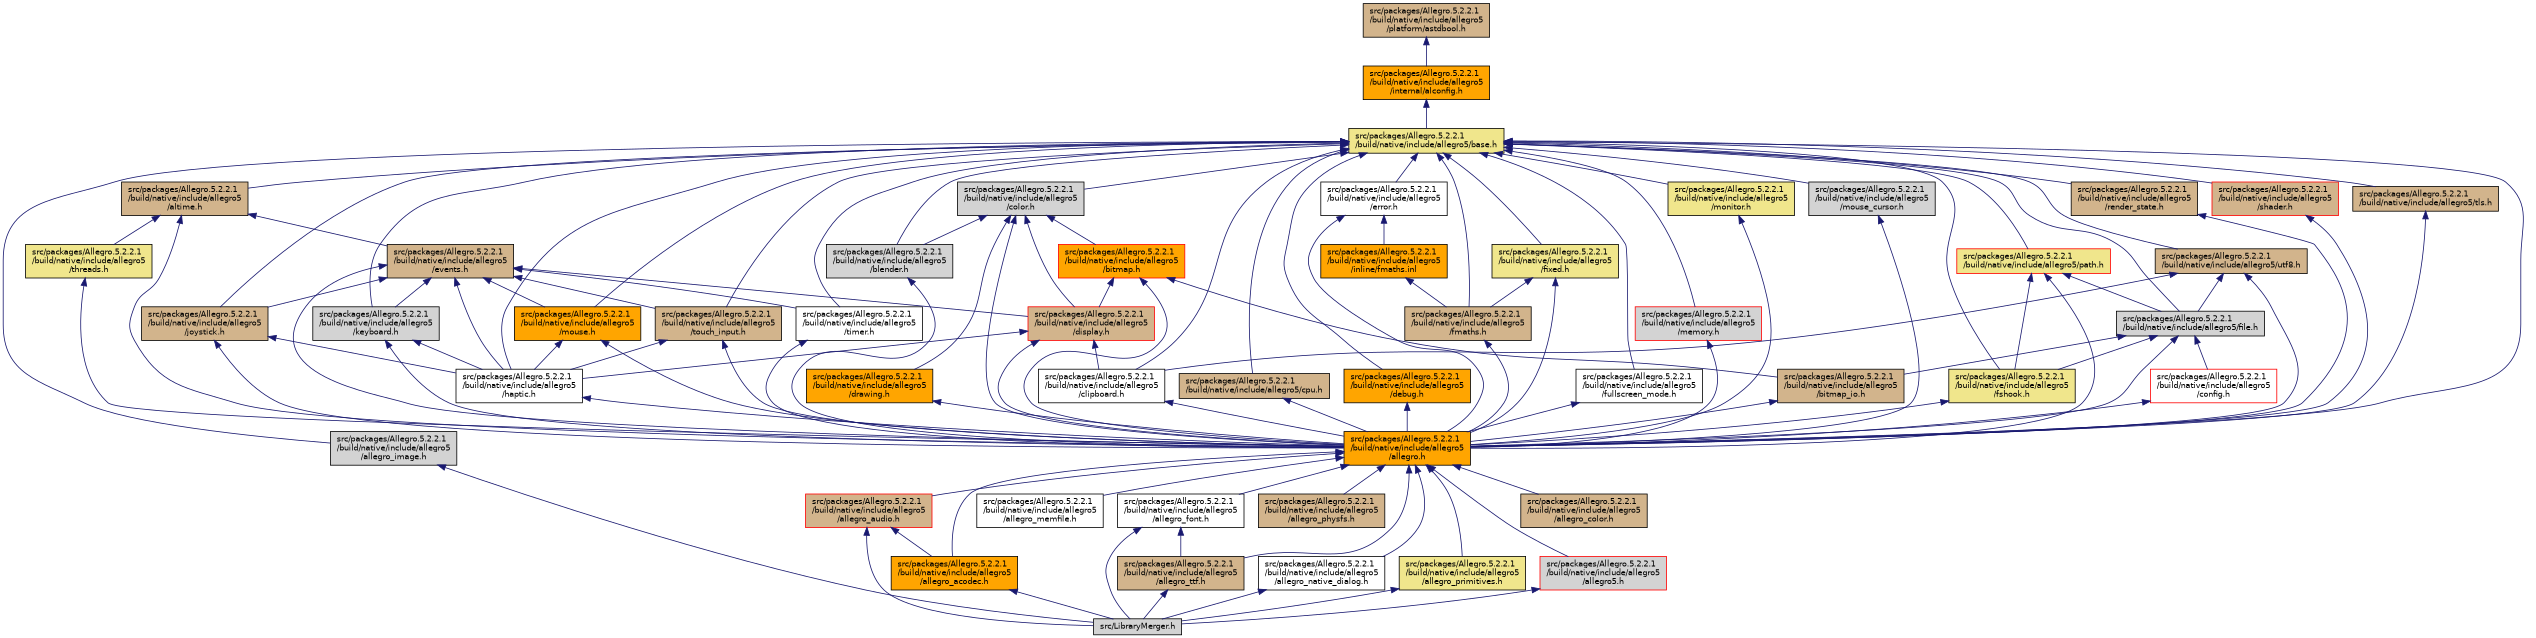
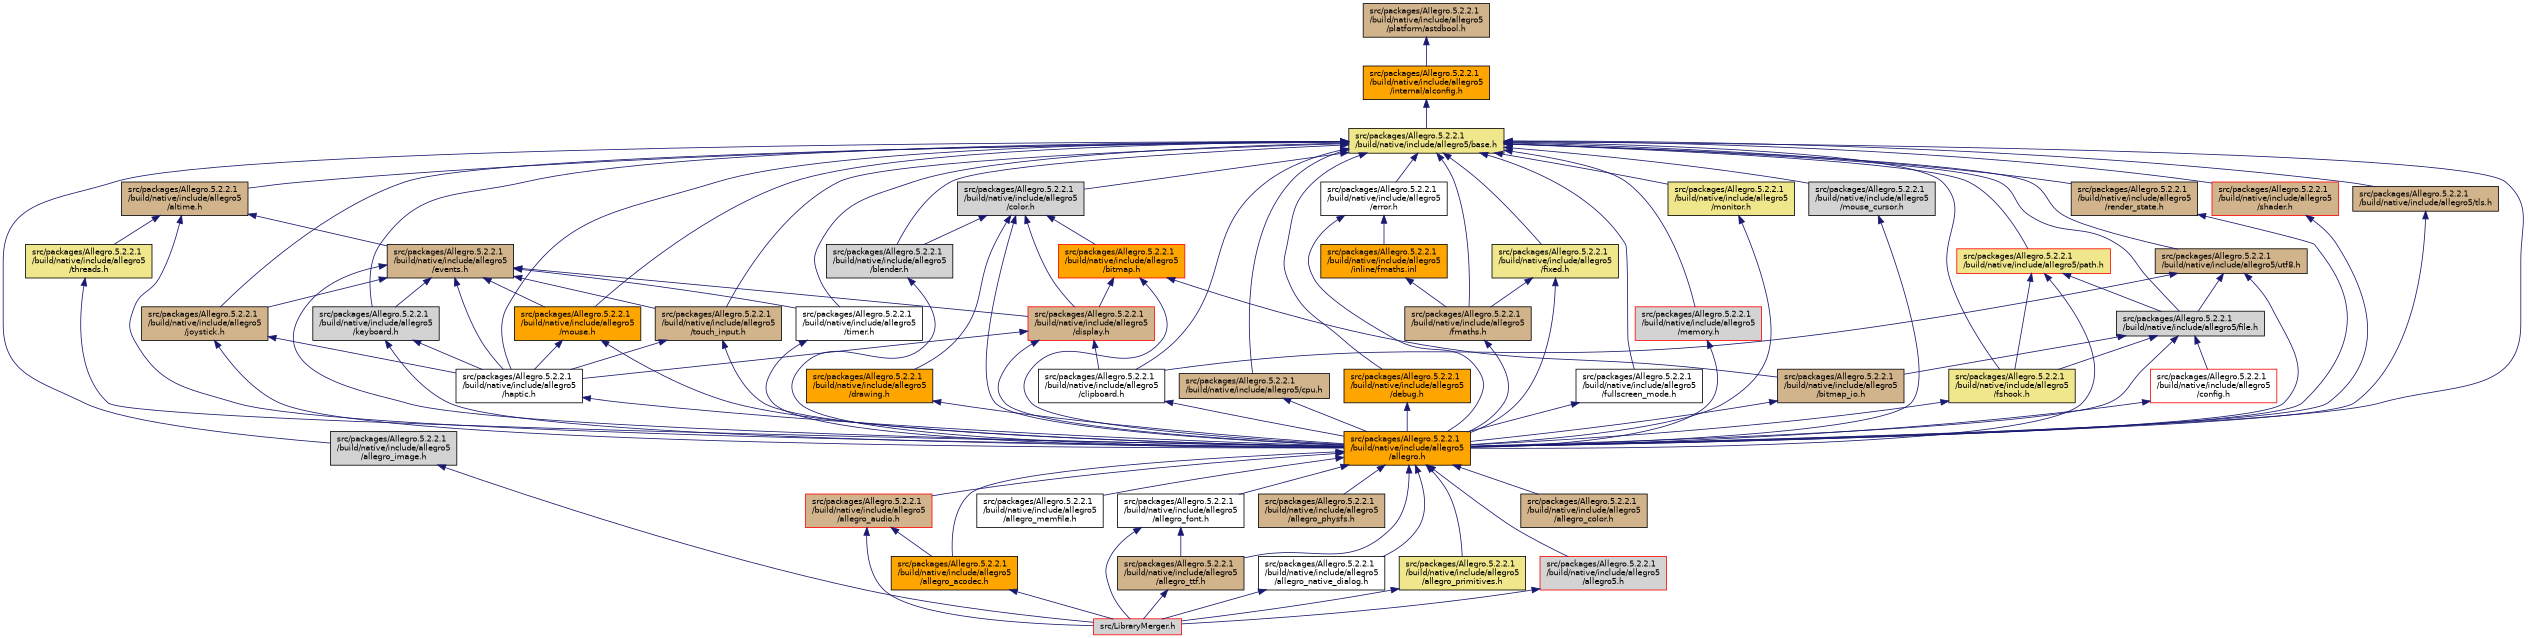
(1138, 627) -> (1138, 627)
